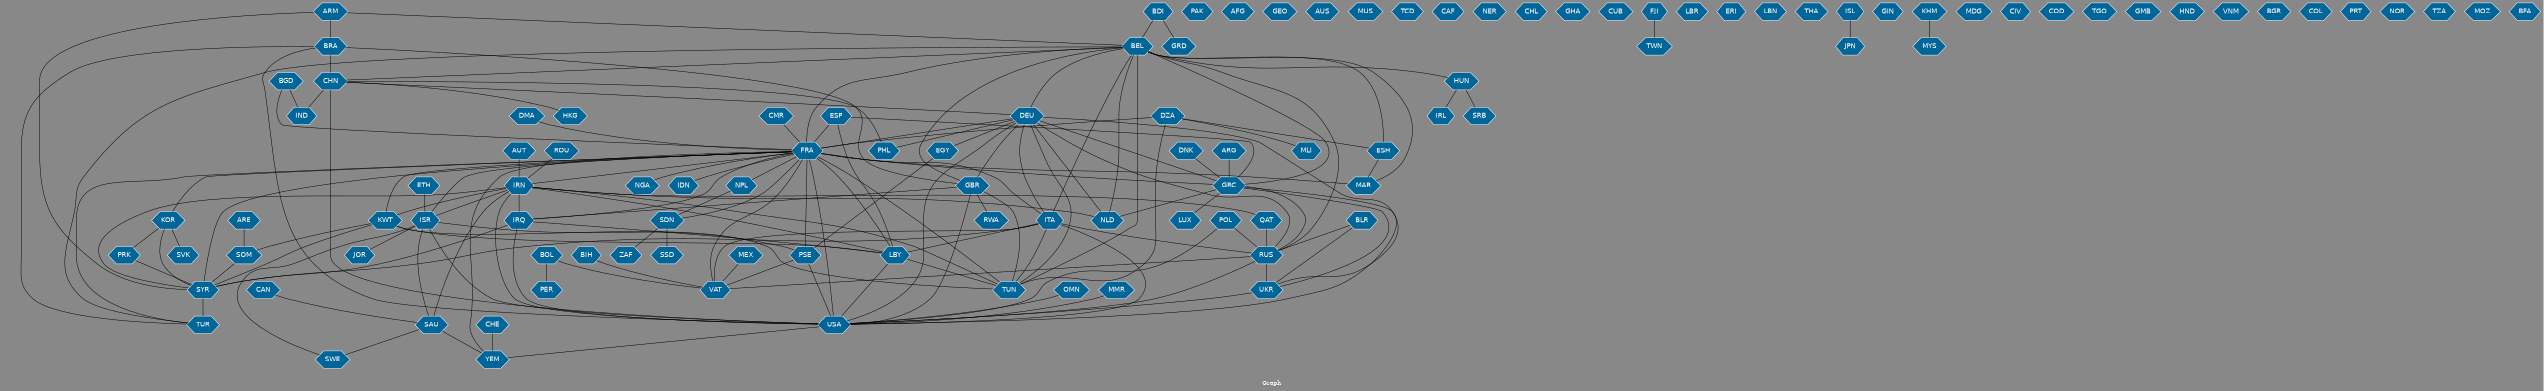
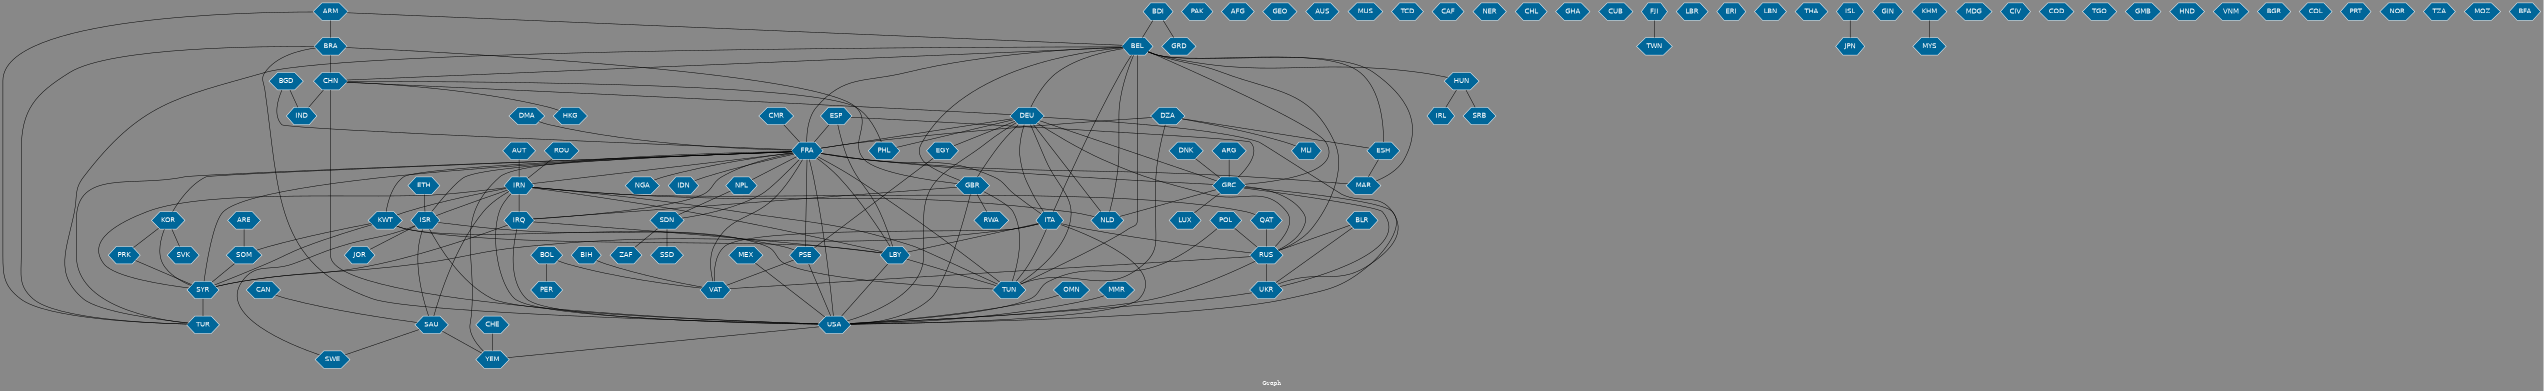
(40, 83) -> (3, 112)
(731, 273) -> (790, 290)
